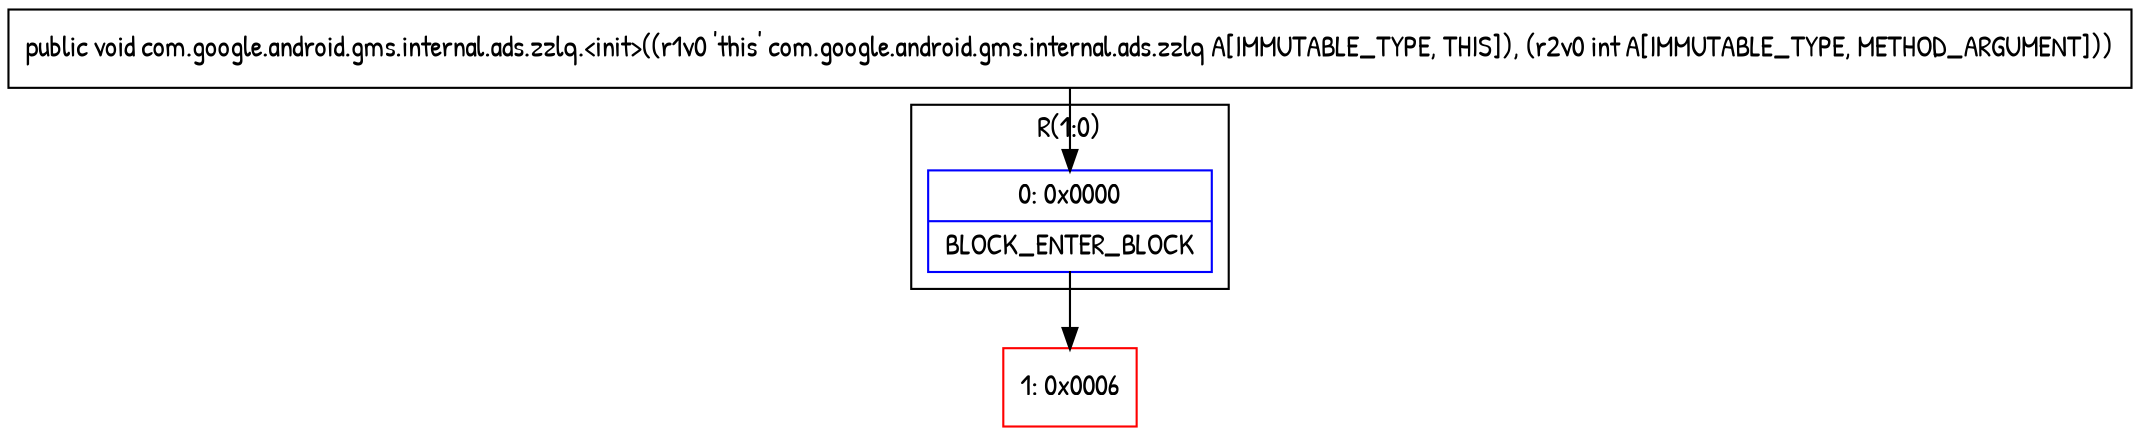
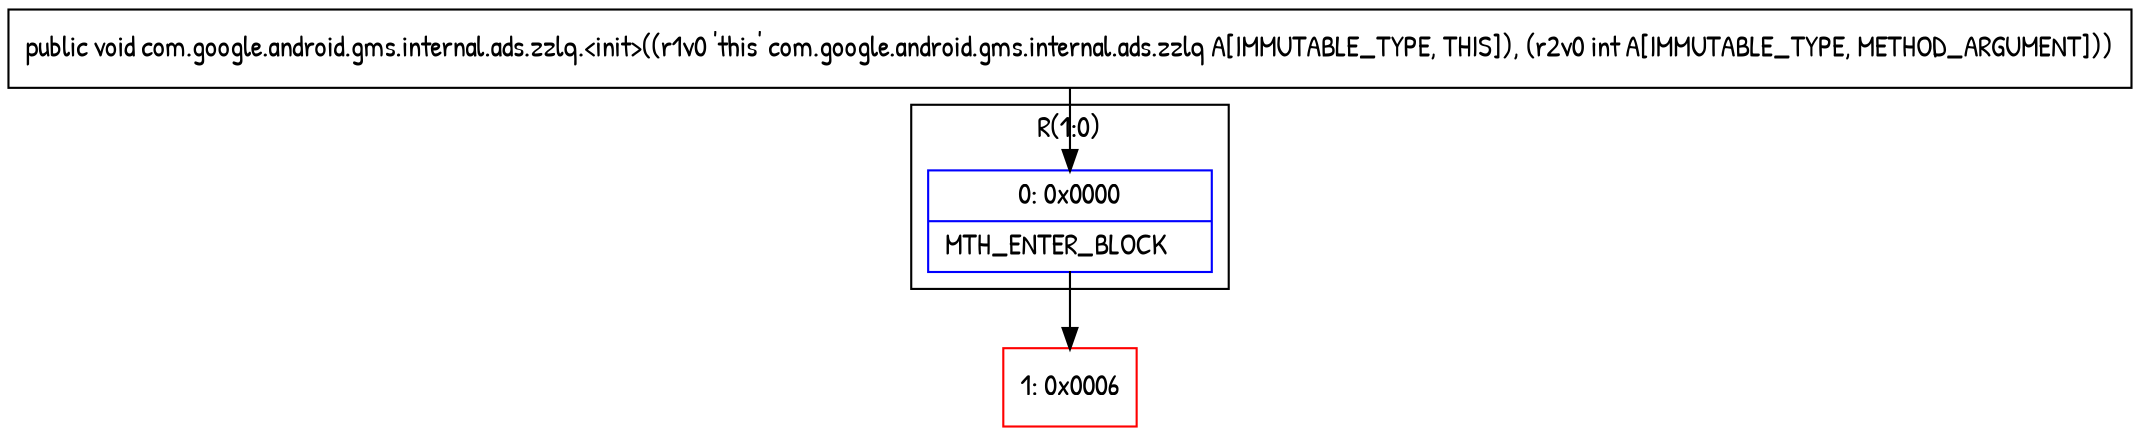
(1070, 246) -> (1057, 246)
